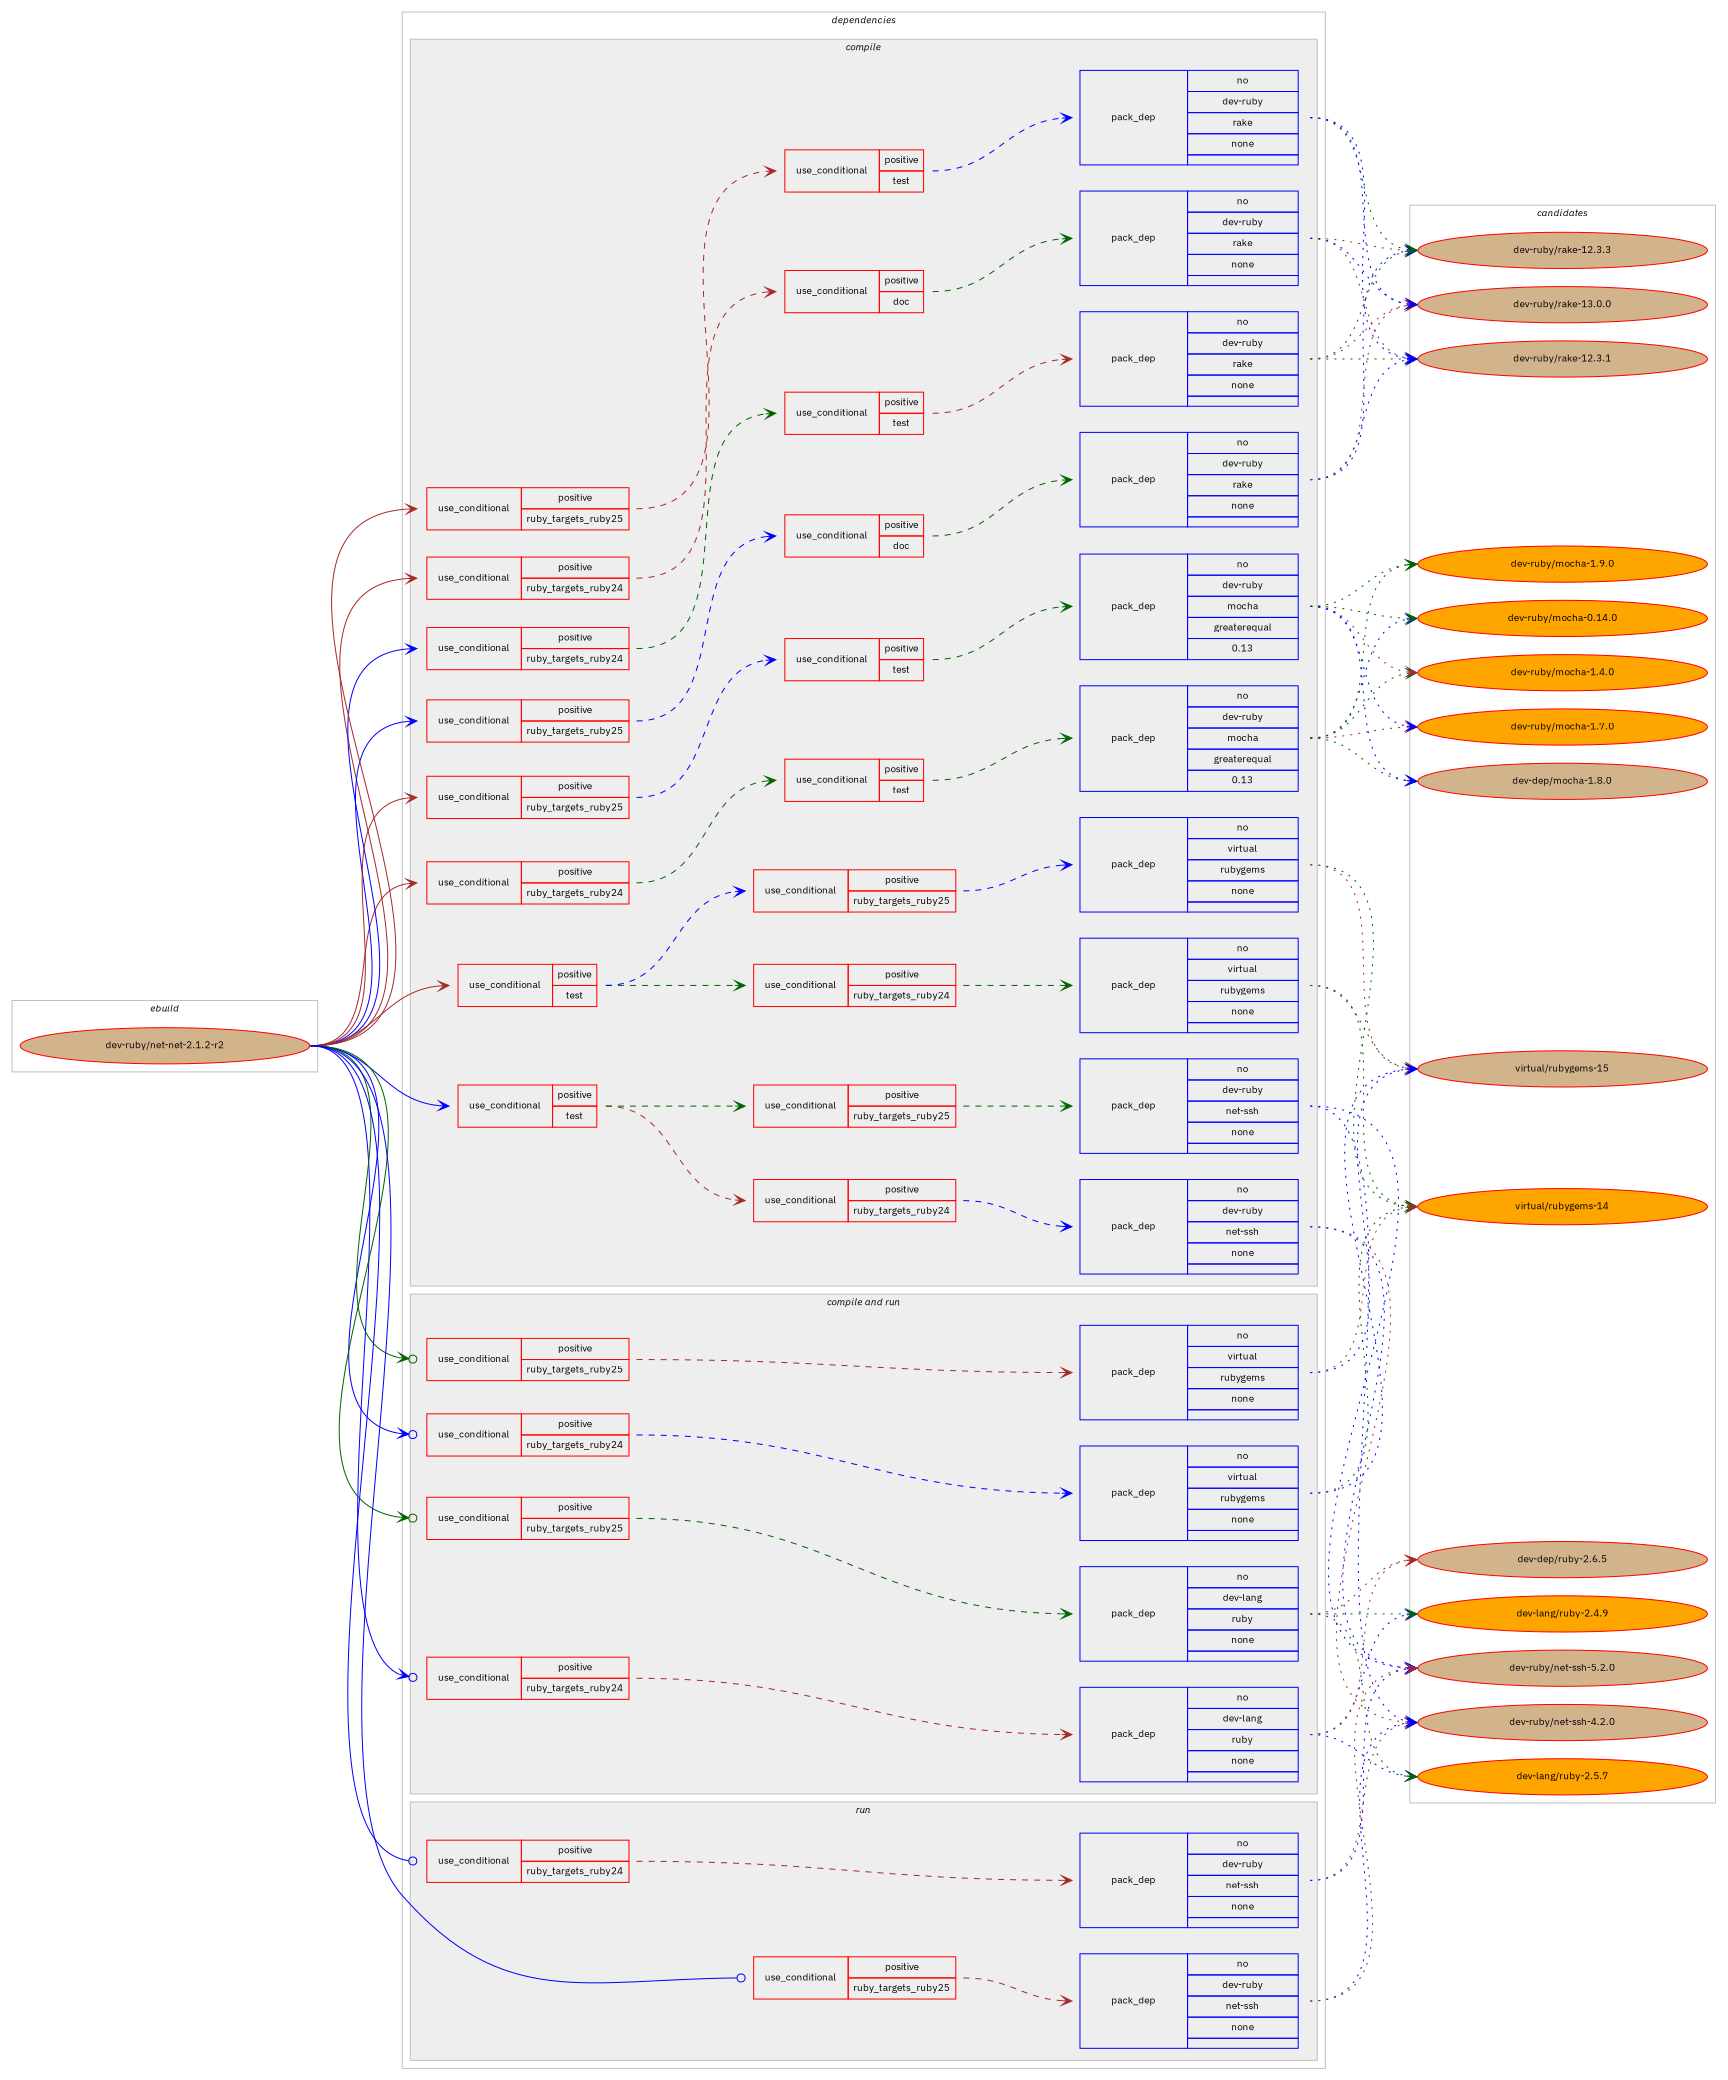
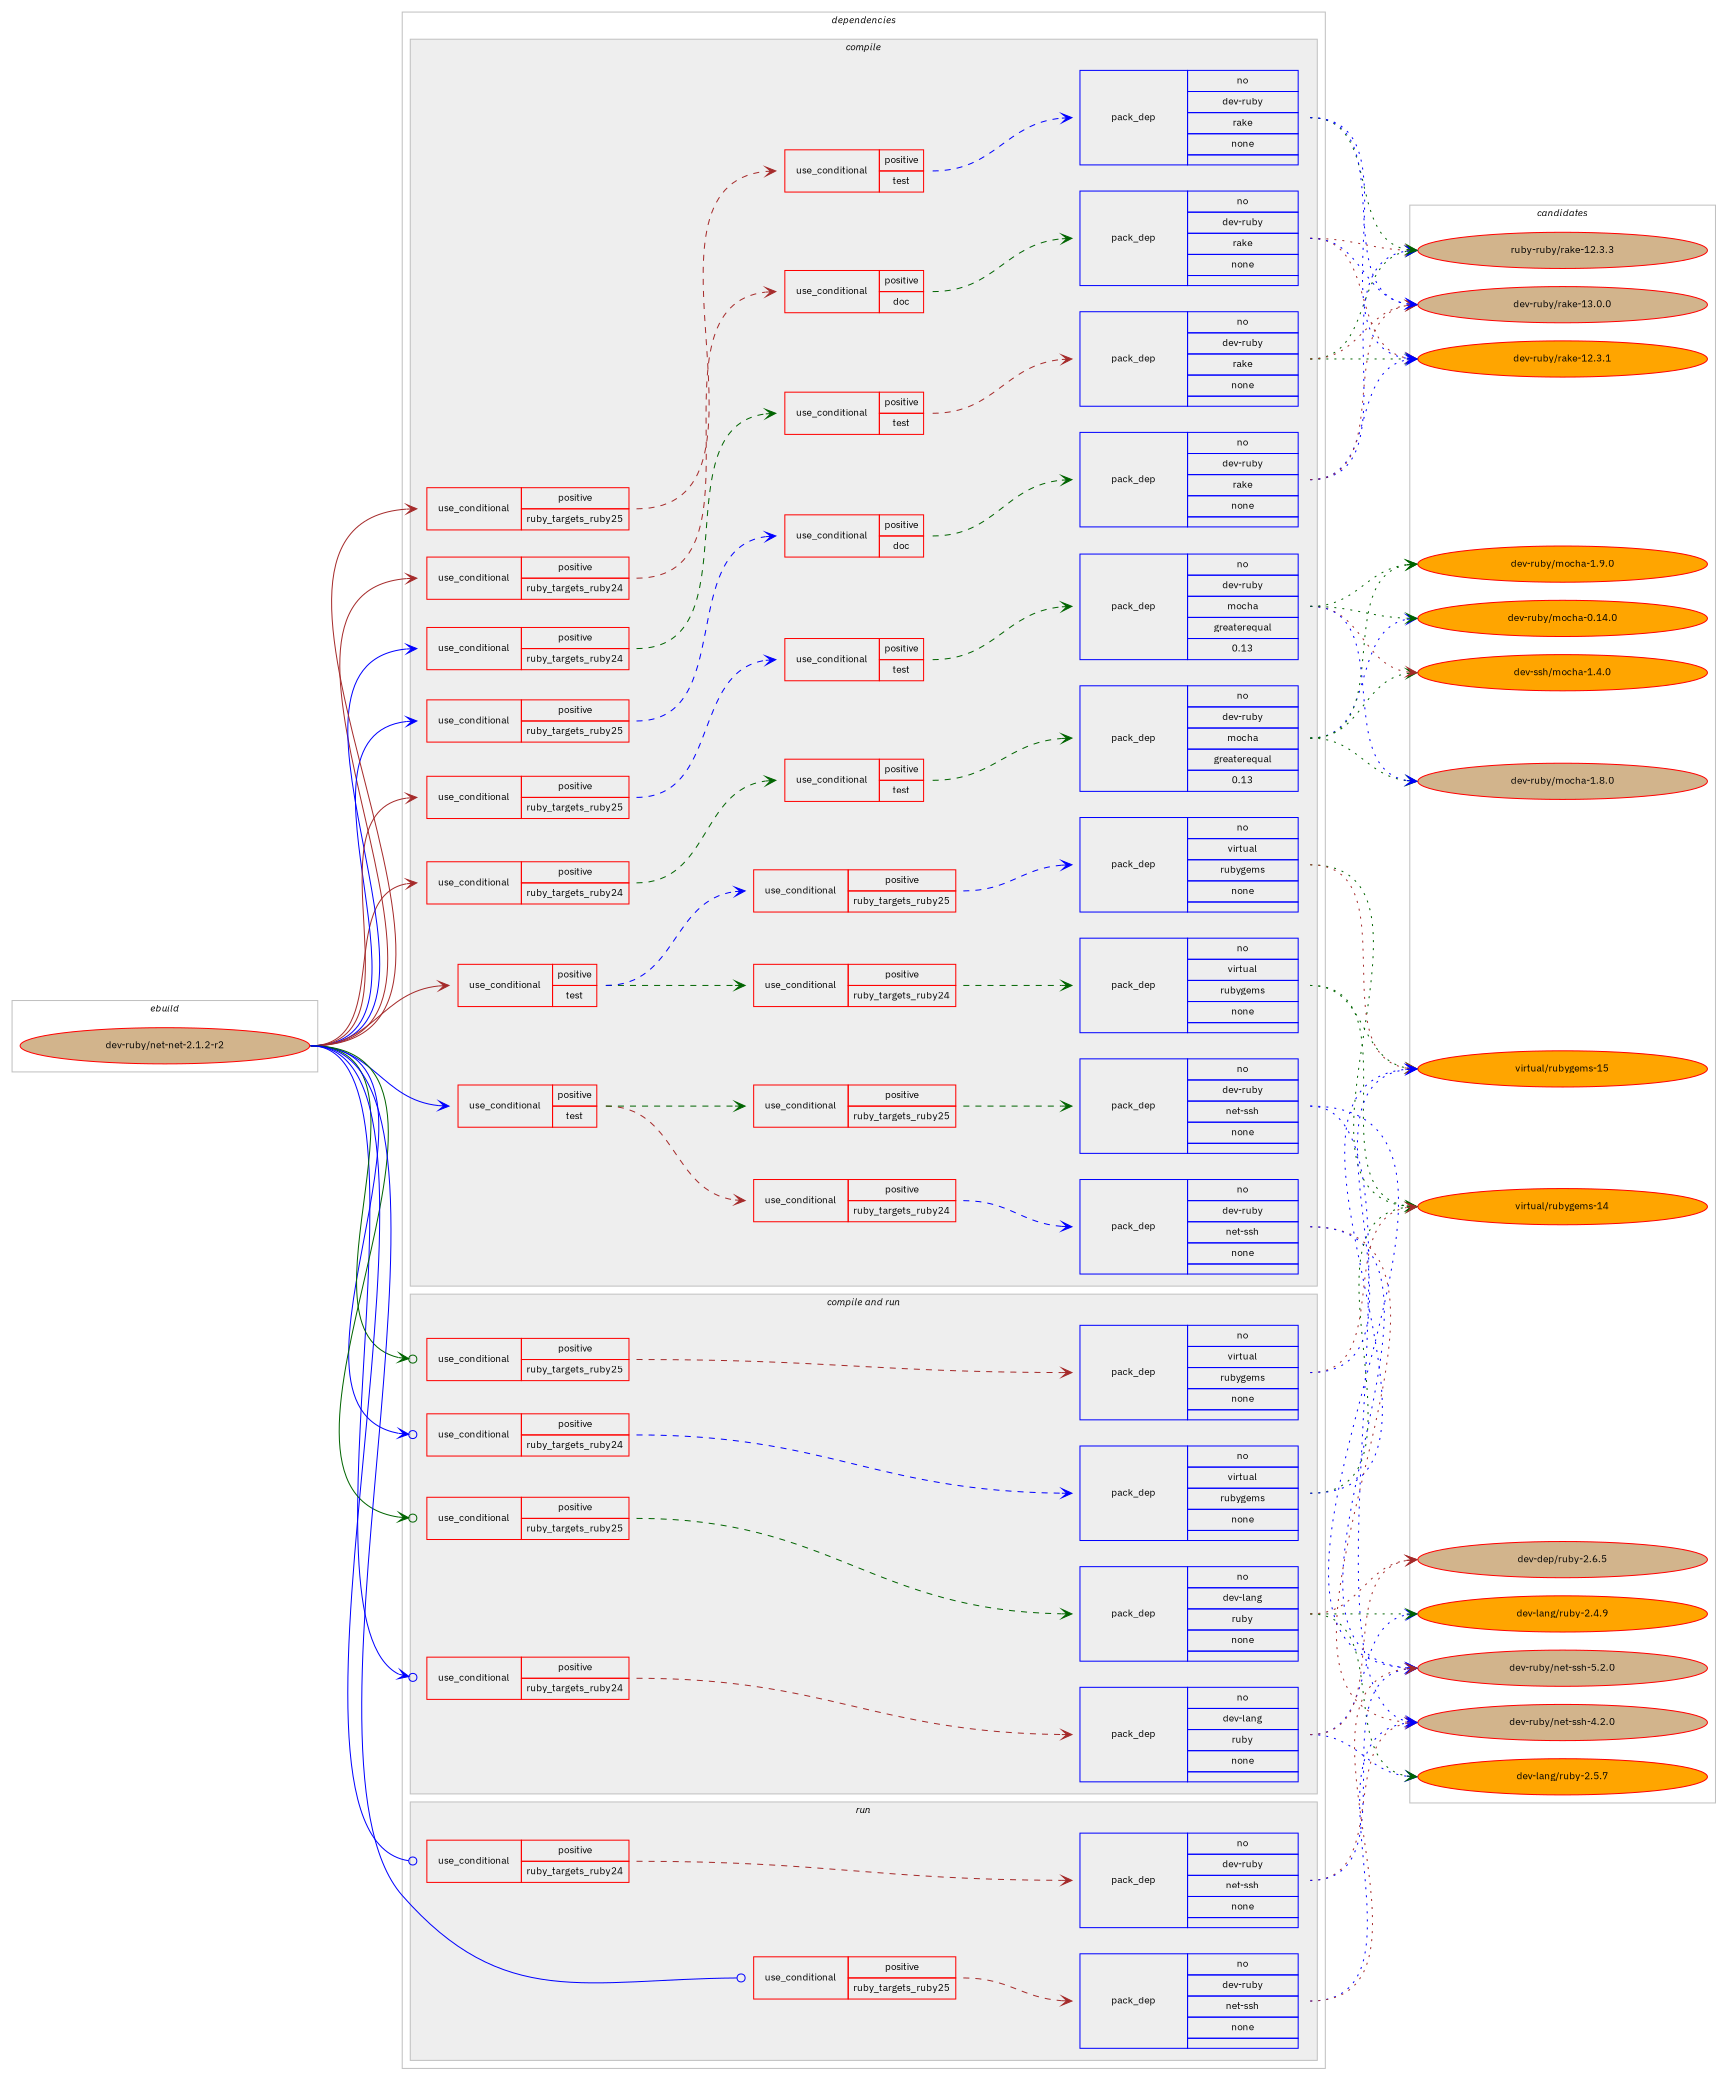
(1563, 250) -> (1563, 250)
(1563, 359) -> (1563, 359)
(1563, 673) -> (1563, 673)
(1563, 727) -> none
(1563, 781) -> (1563, 781)
(1563, 1069) -> (1563, 1069)
